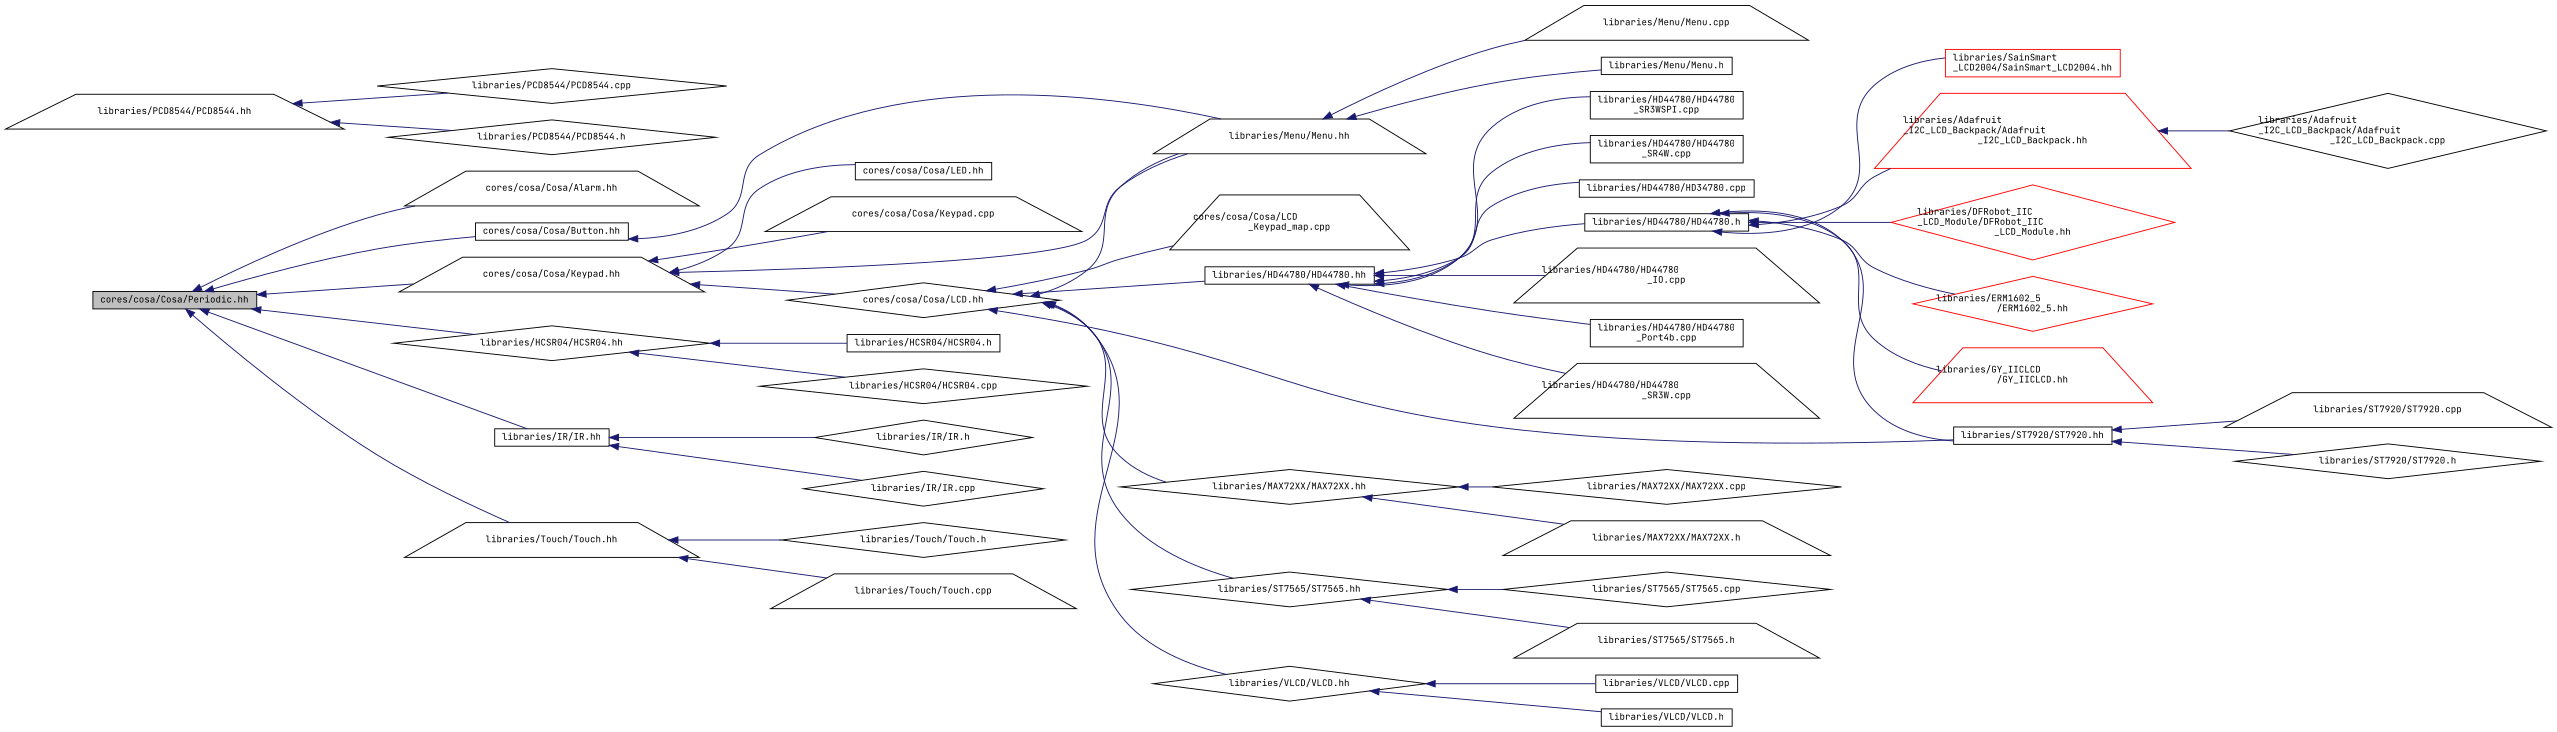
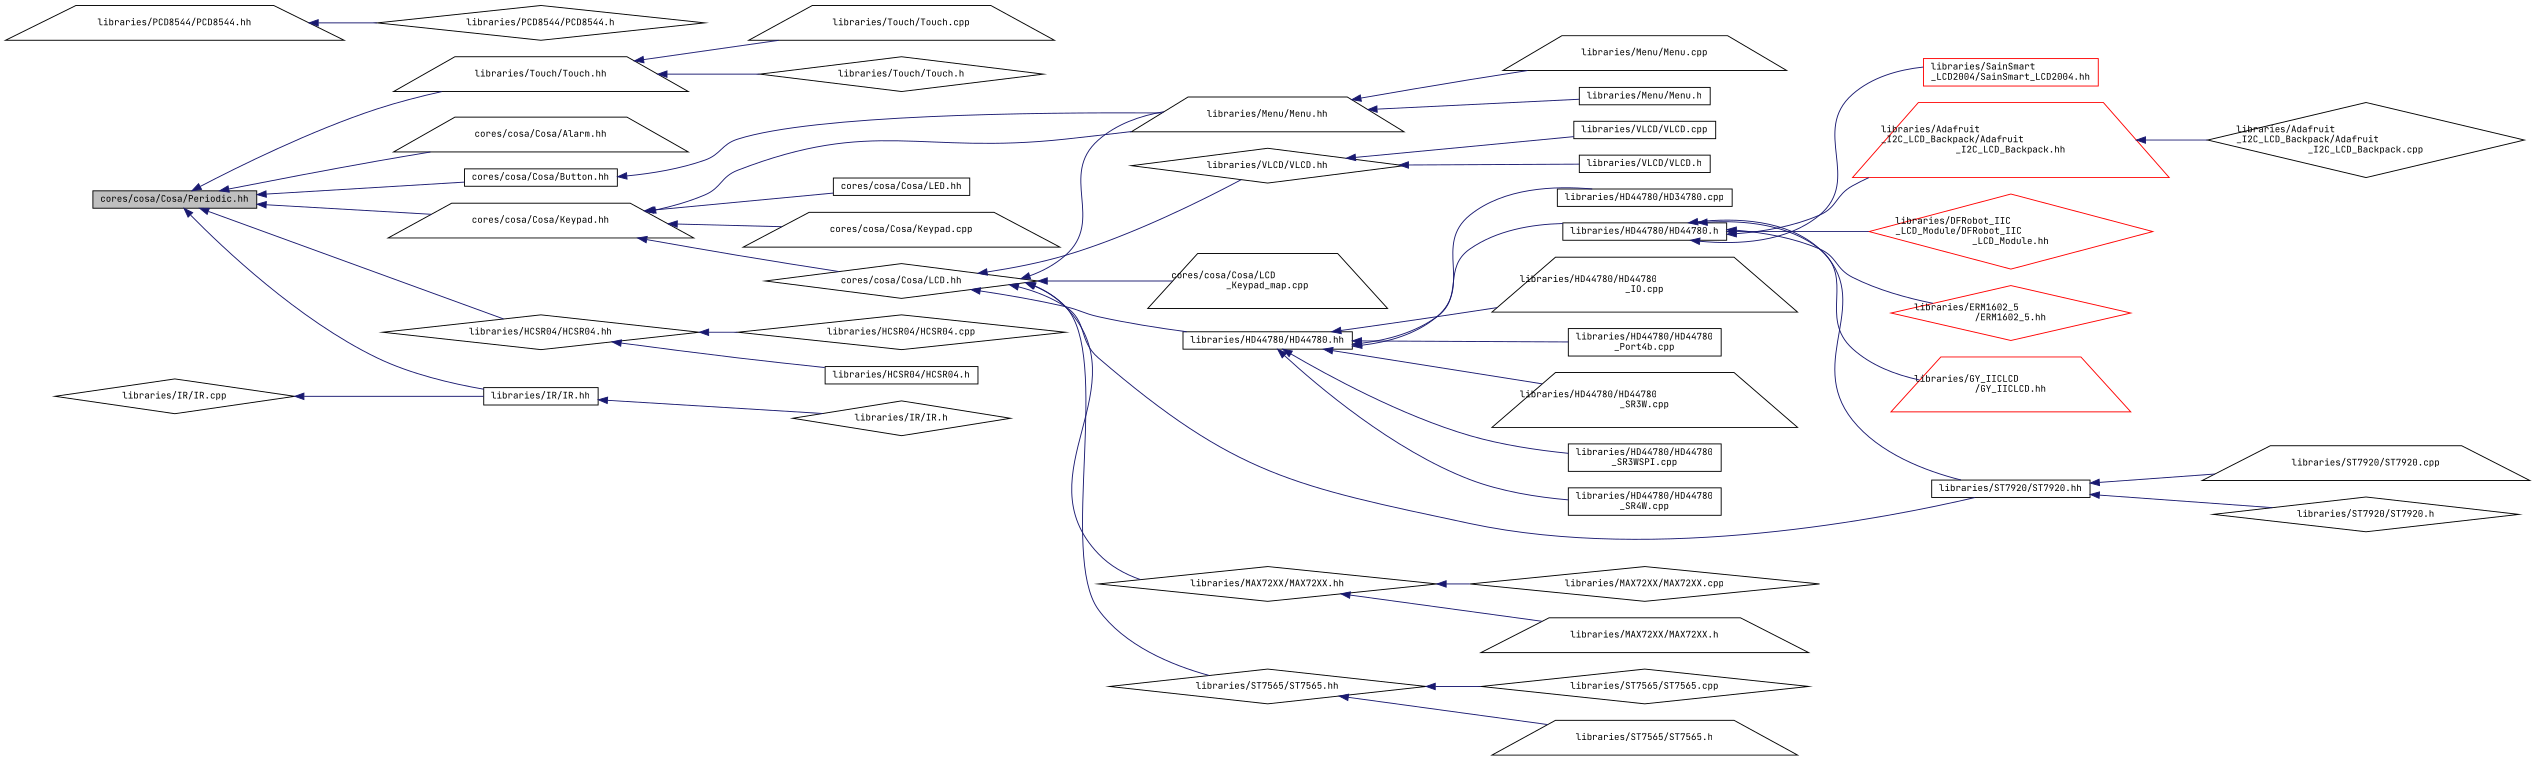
(552, 86) -> none
(740, 463) -> (394, 396)
